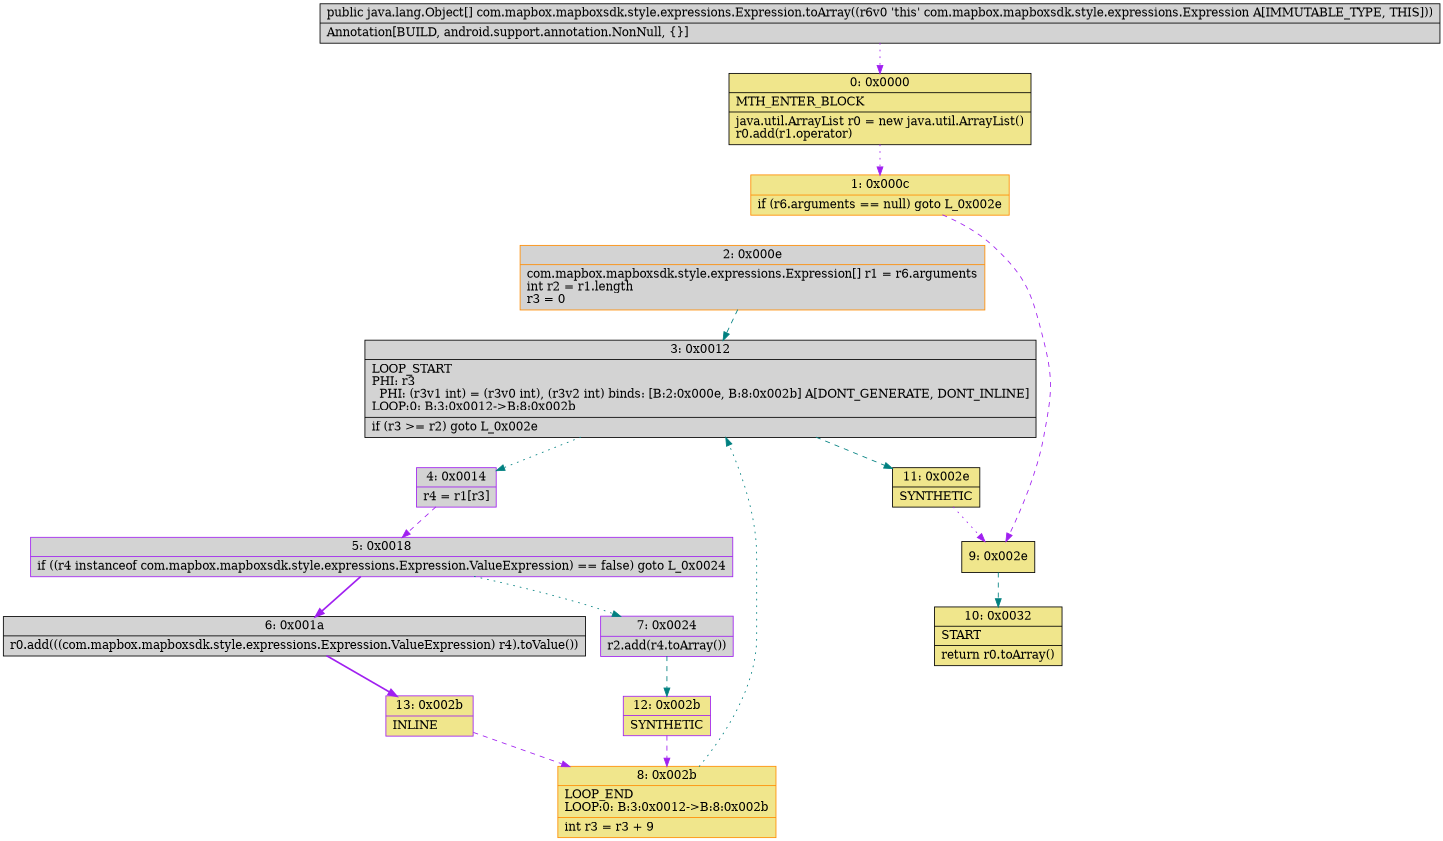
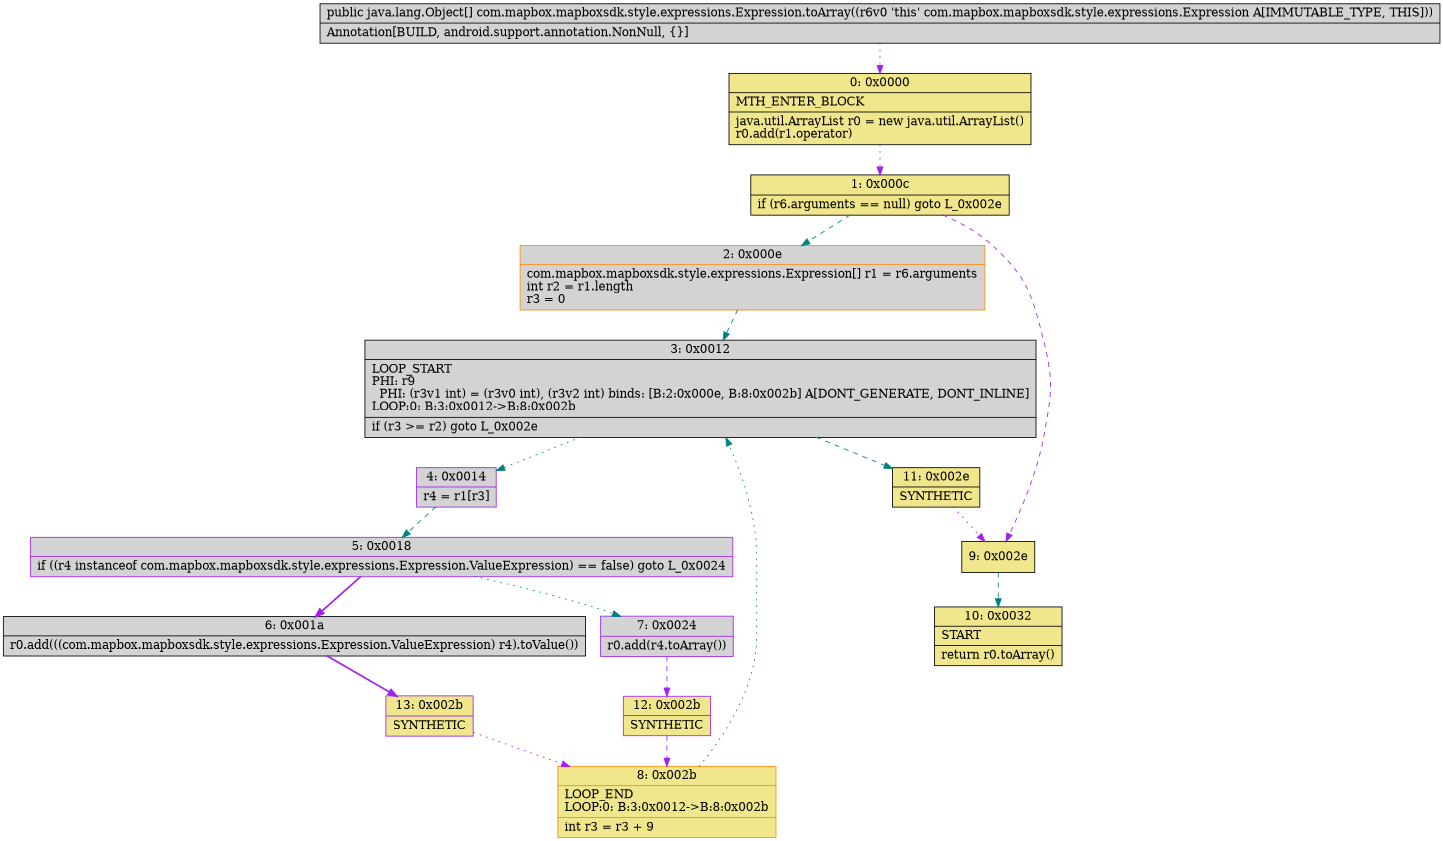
(880, 195) -> (880, 195)
none -> (829, 228)
(396, 382) -> (396, 382)
(422, 519) -> (422, 519)
(667, 646) -> (667, 646)
(667, 672) -> (667, 672)
(416, 726) -> (430, 726)
(518, 748) -> (518, 748)
